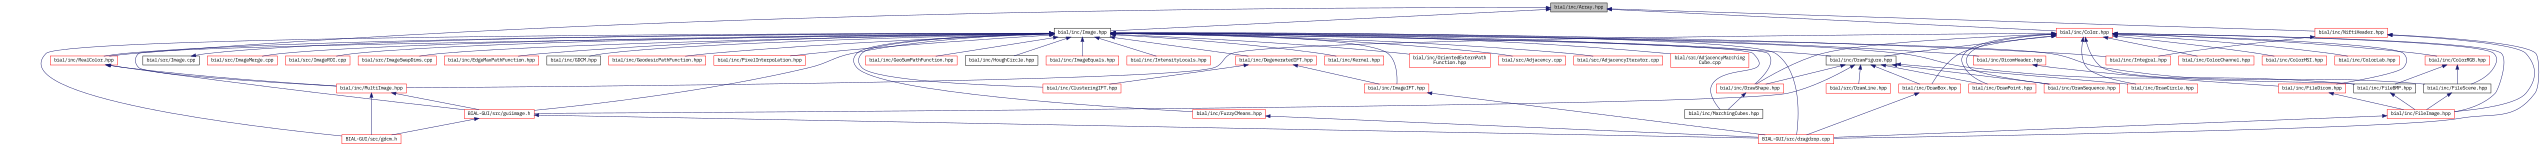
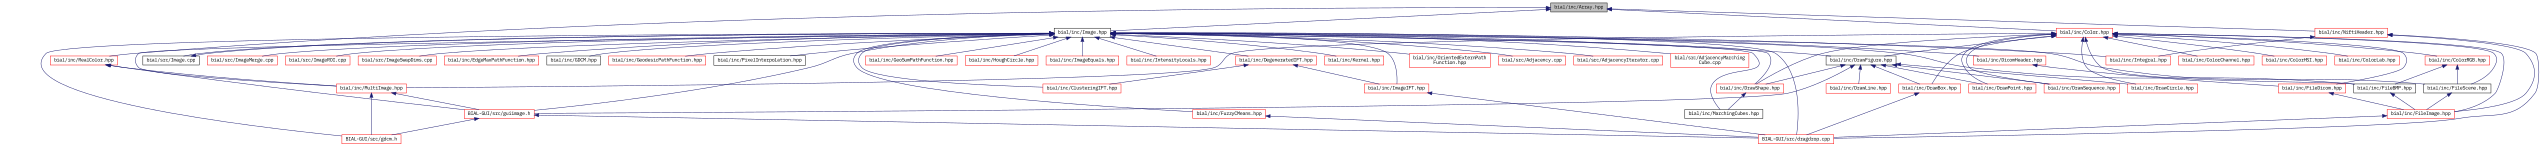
(576, 38) -> (616, 37)
(760, 60) -> (760, 60)
(1002, 60) -> (1002, 60)
(1858, 88) -> (1858, 88)
